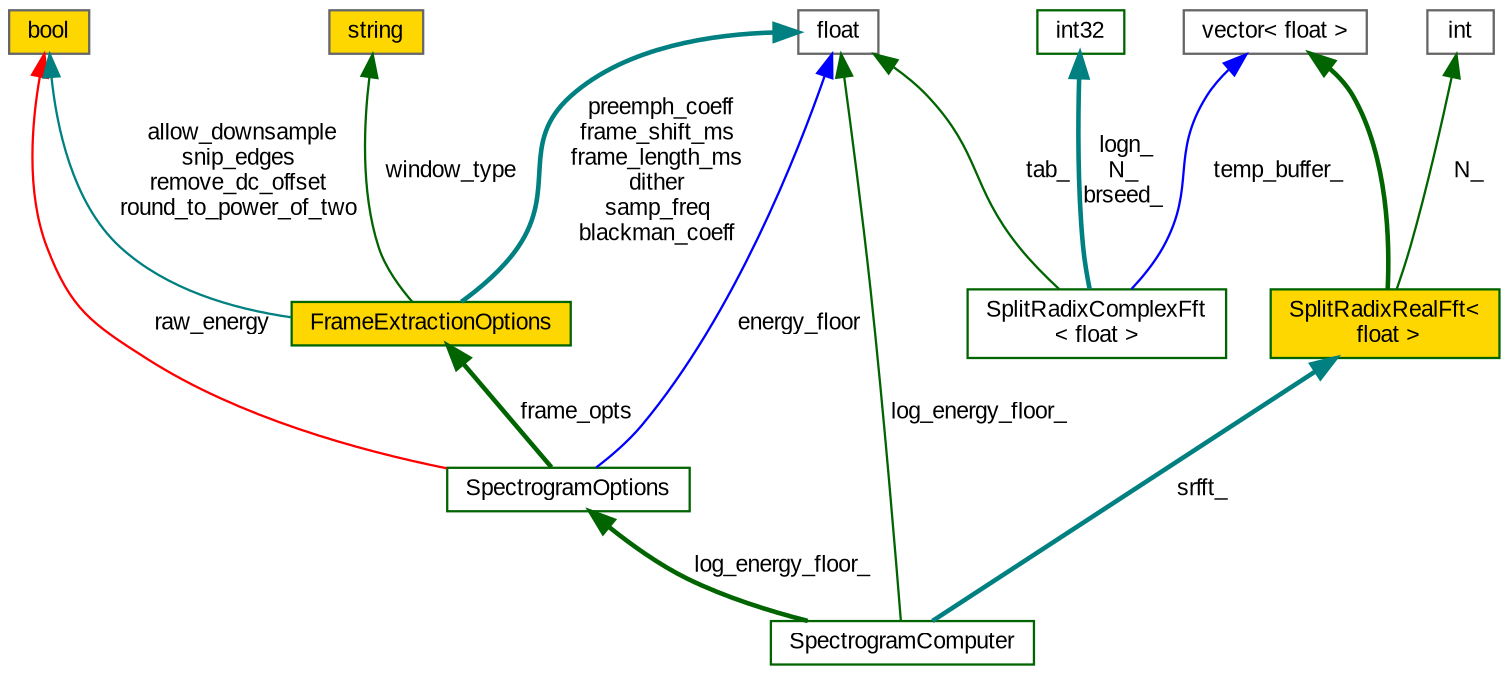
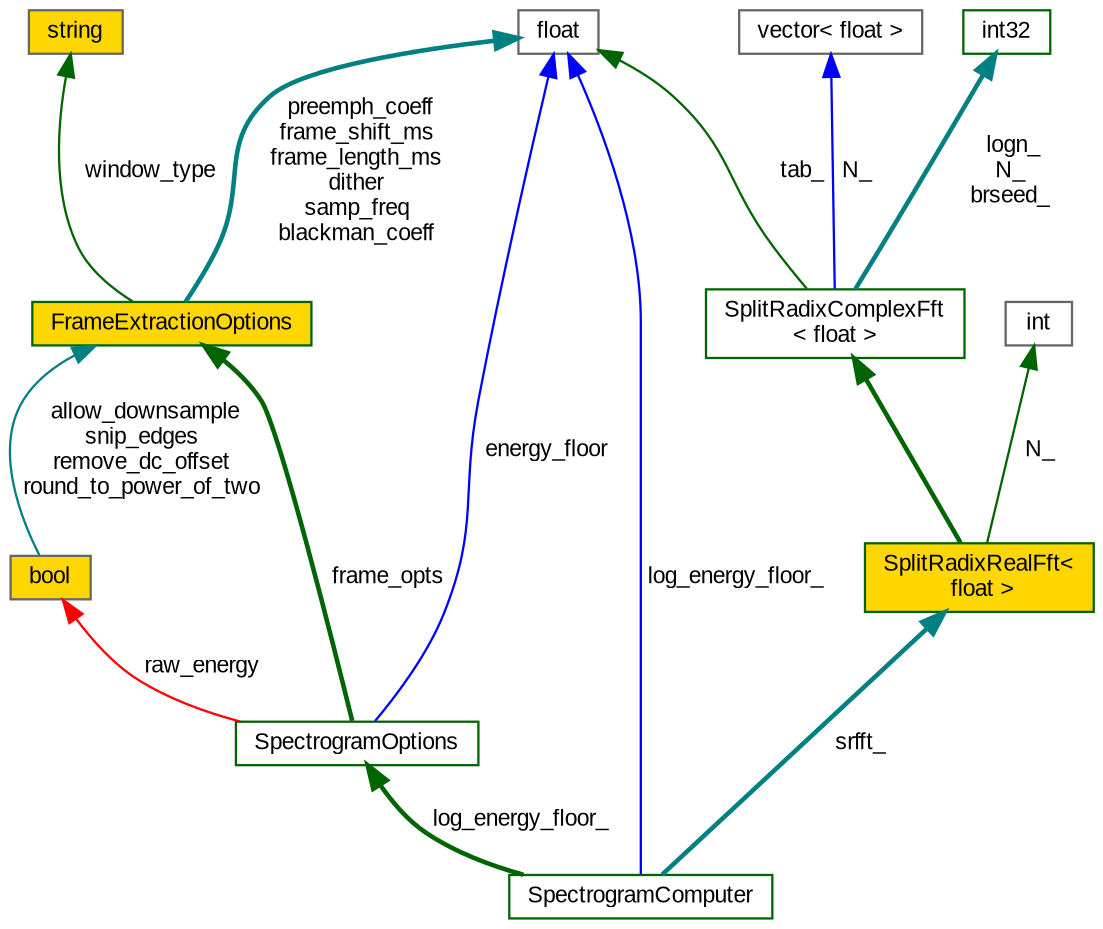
(1275, 172) -> (854, 172)
(1380, 172) -> (913, 461)
(120, 247) -> (10, 444)
(877, 348) -> (641, 470)
